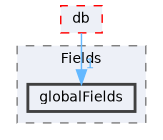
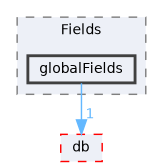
(81, 55) -> (81, 103)
